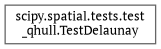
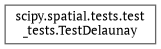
(80, 24) -> (80, 24)
